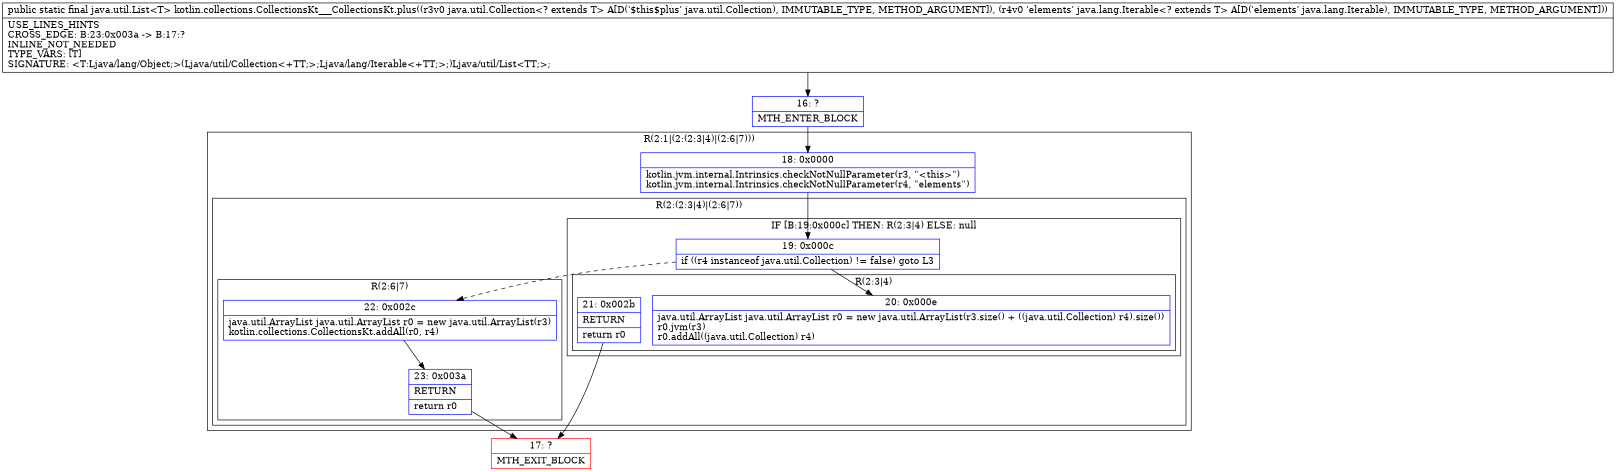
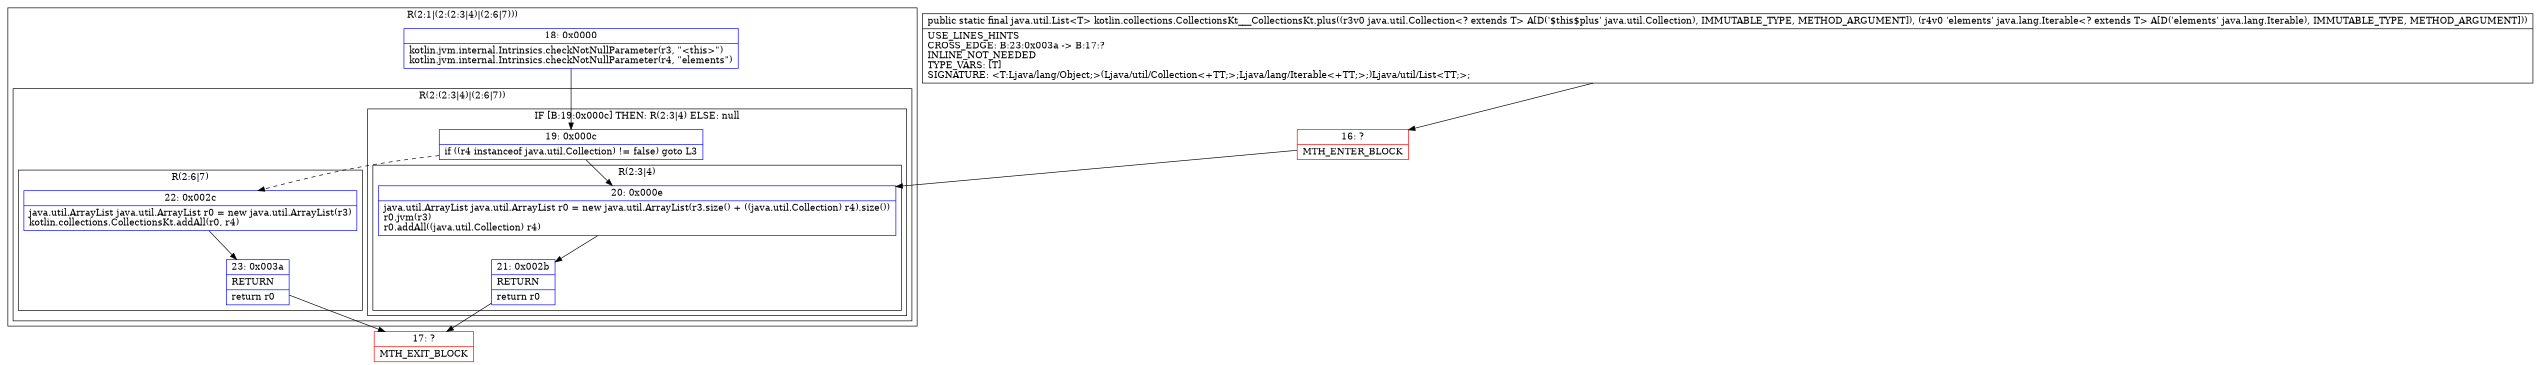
(808, 112) -> (1353, 145)
(808, 136) -> (1100, 168)
none -> (579, 247)
